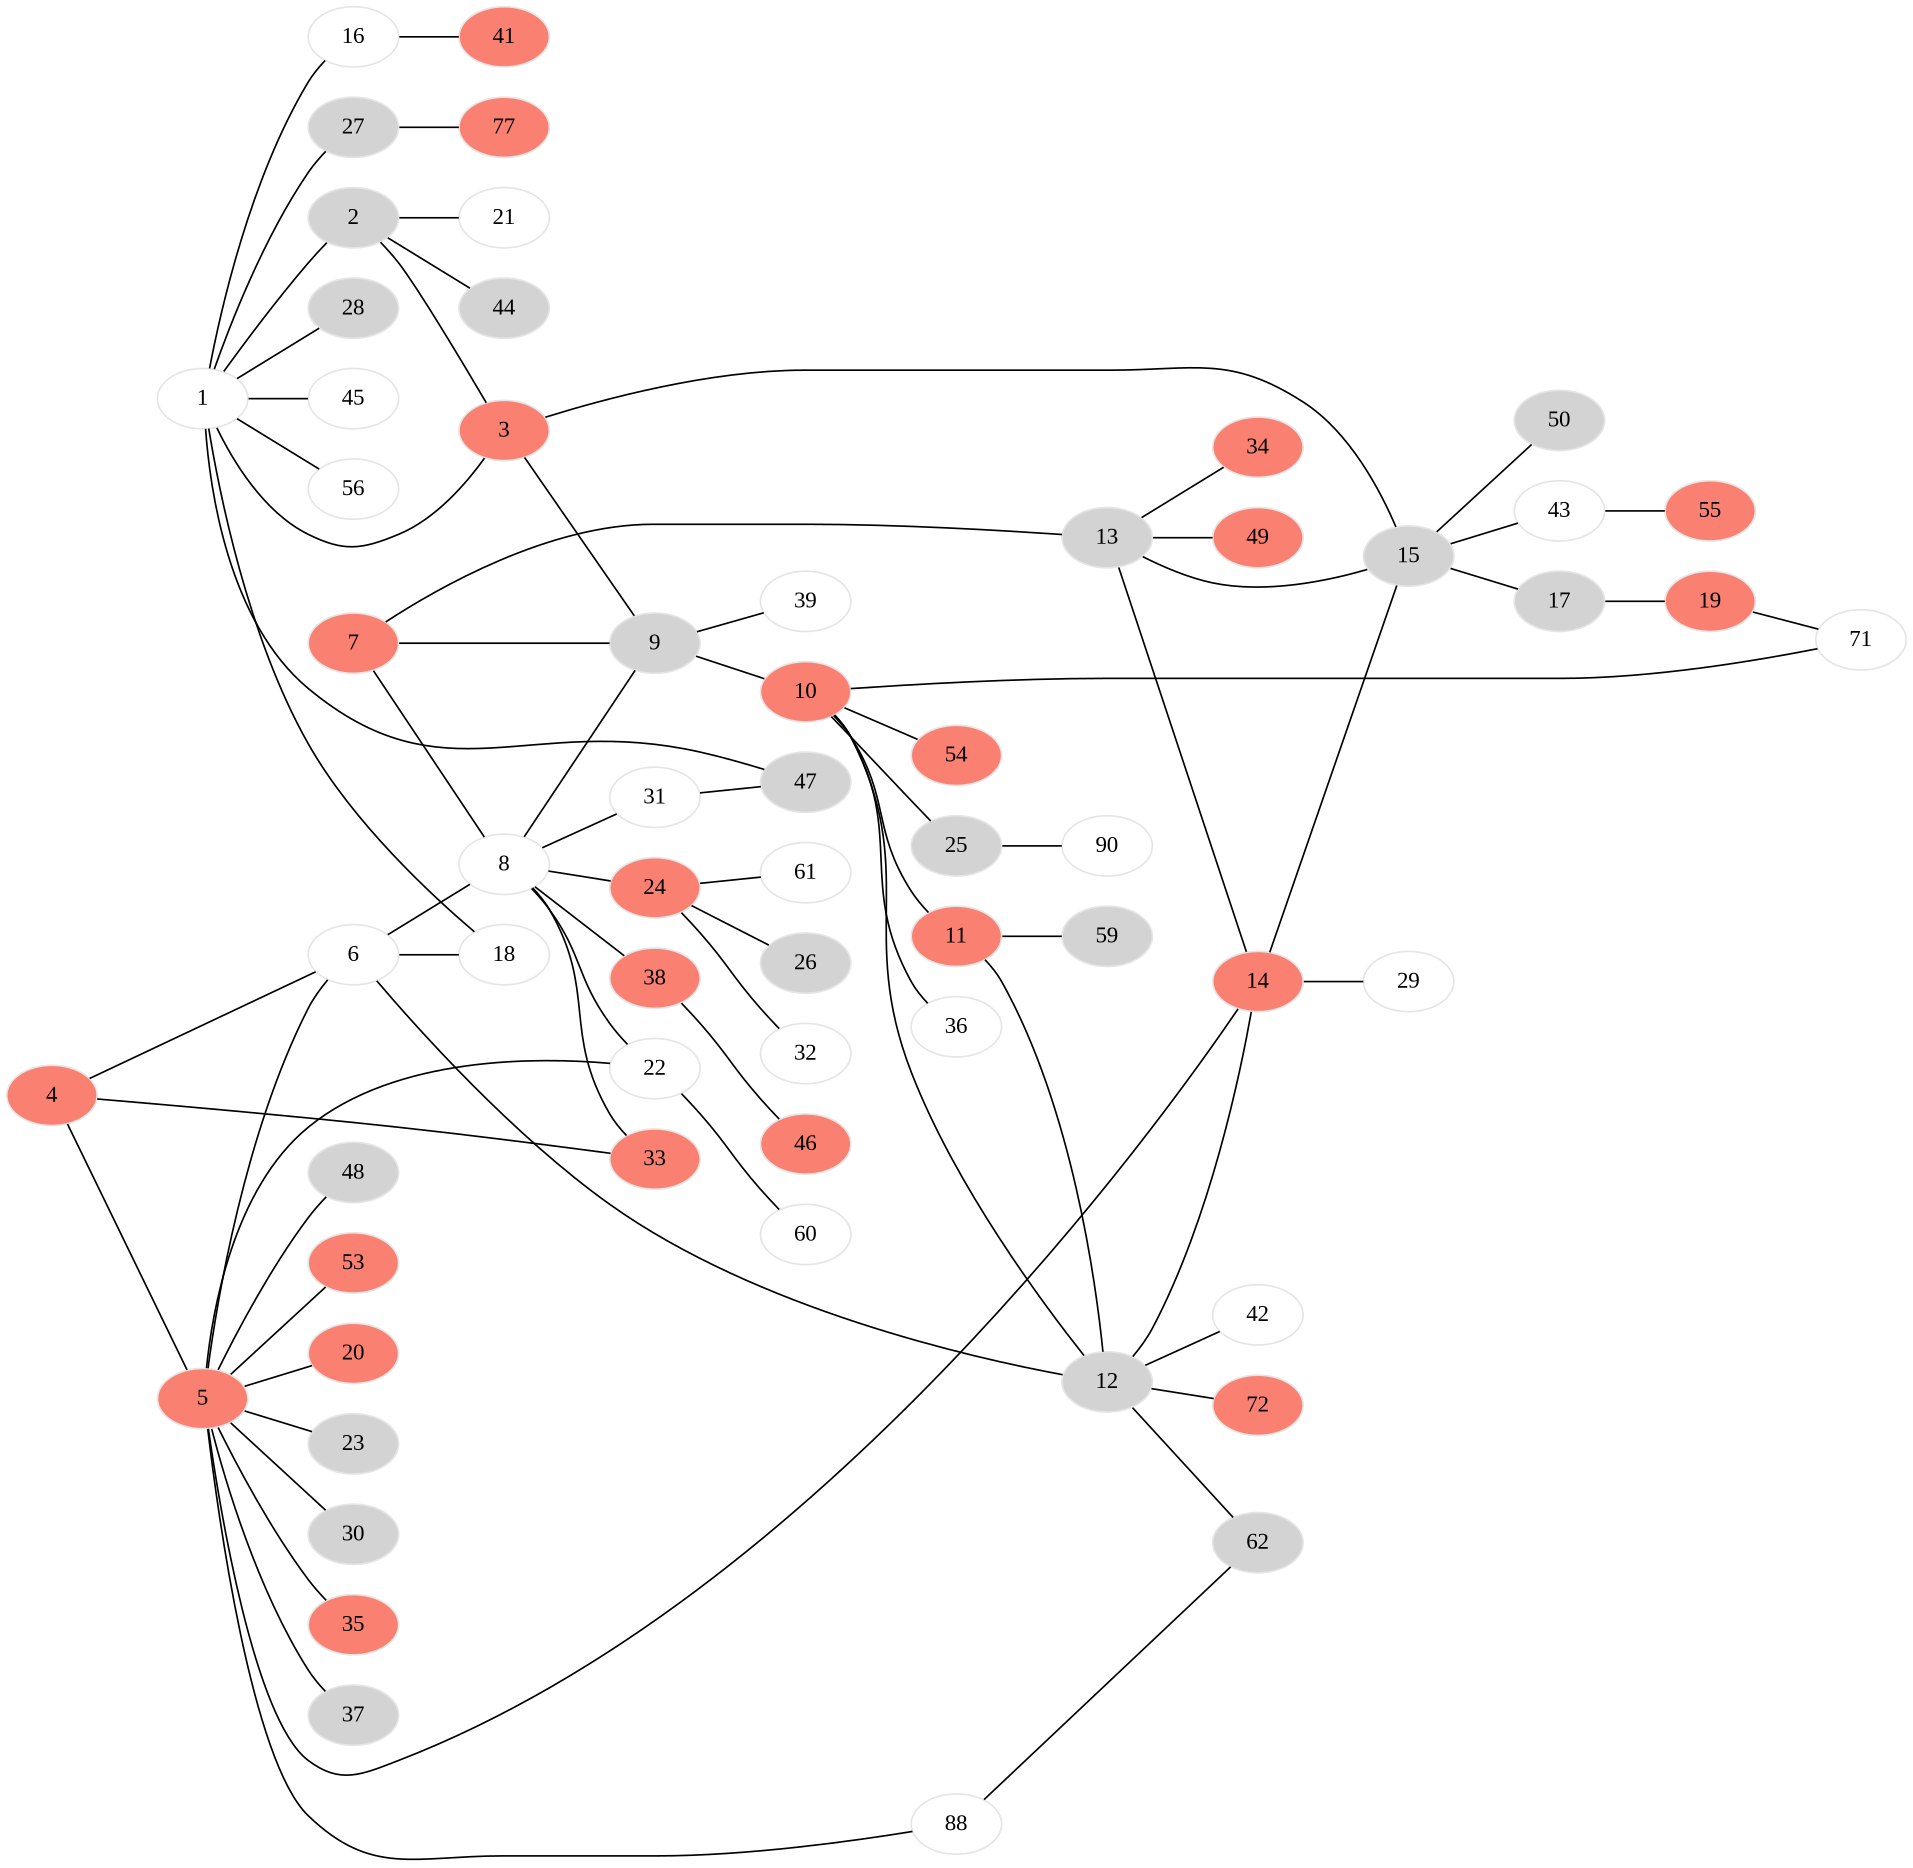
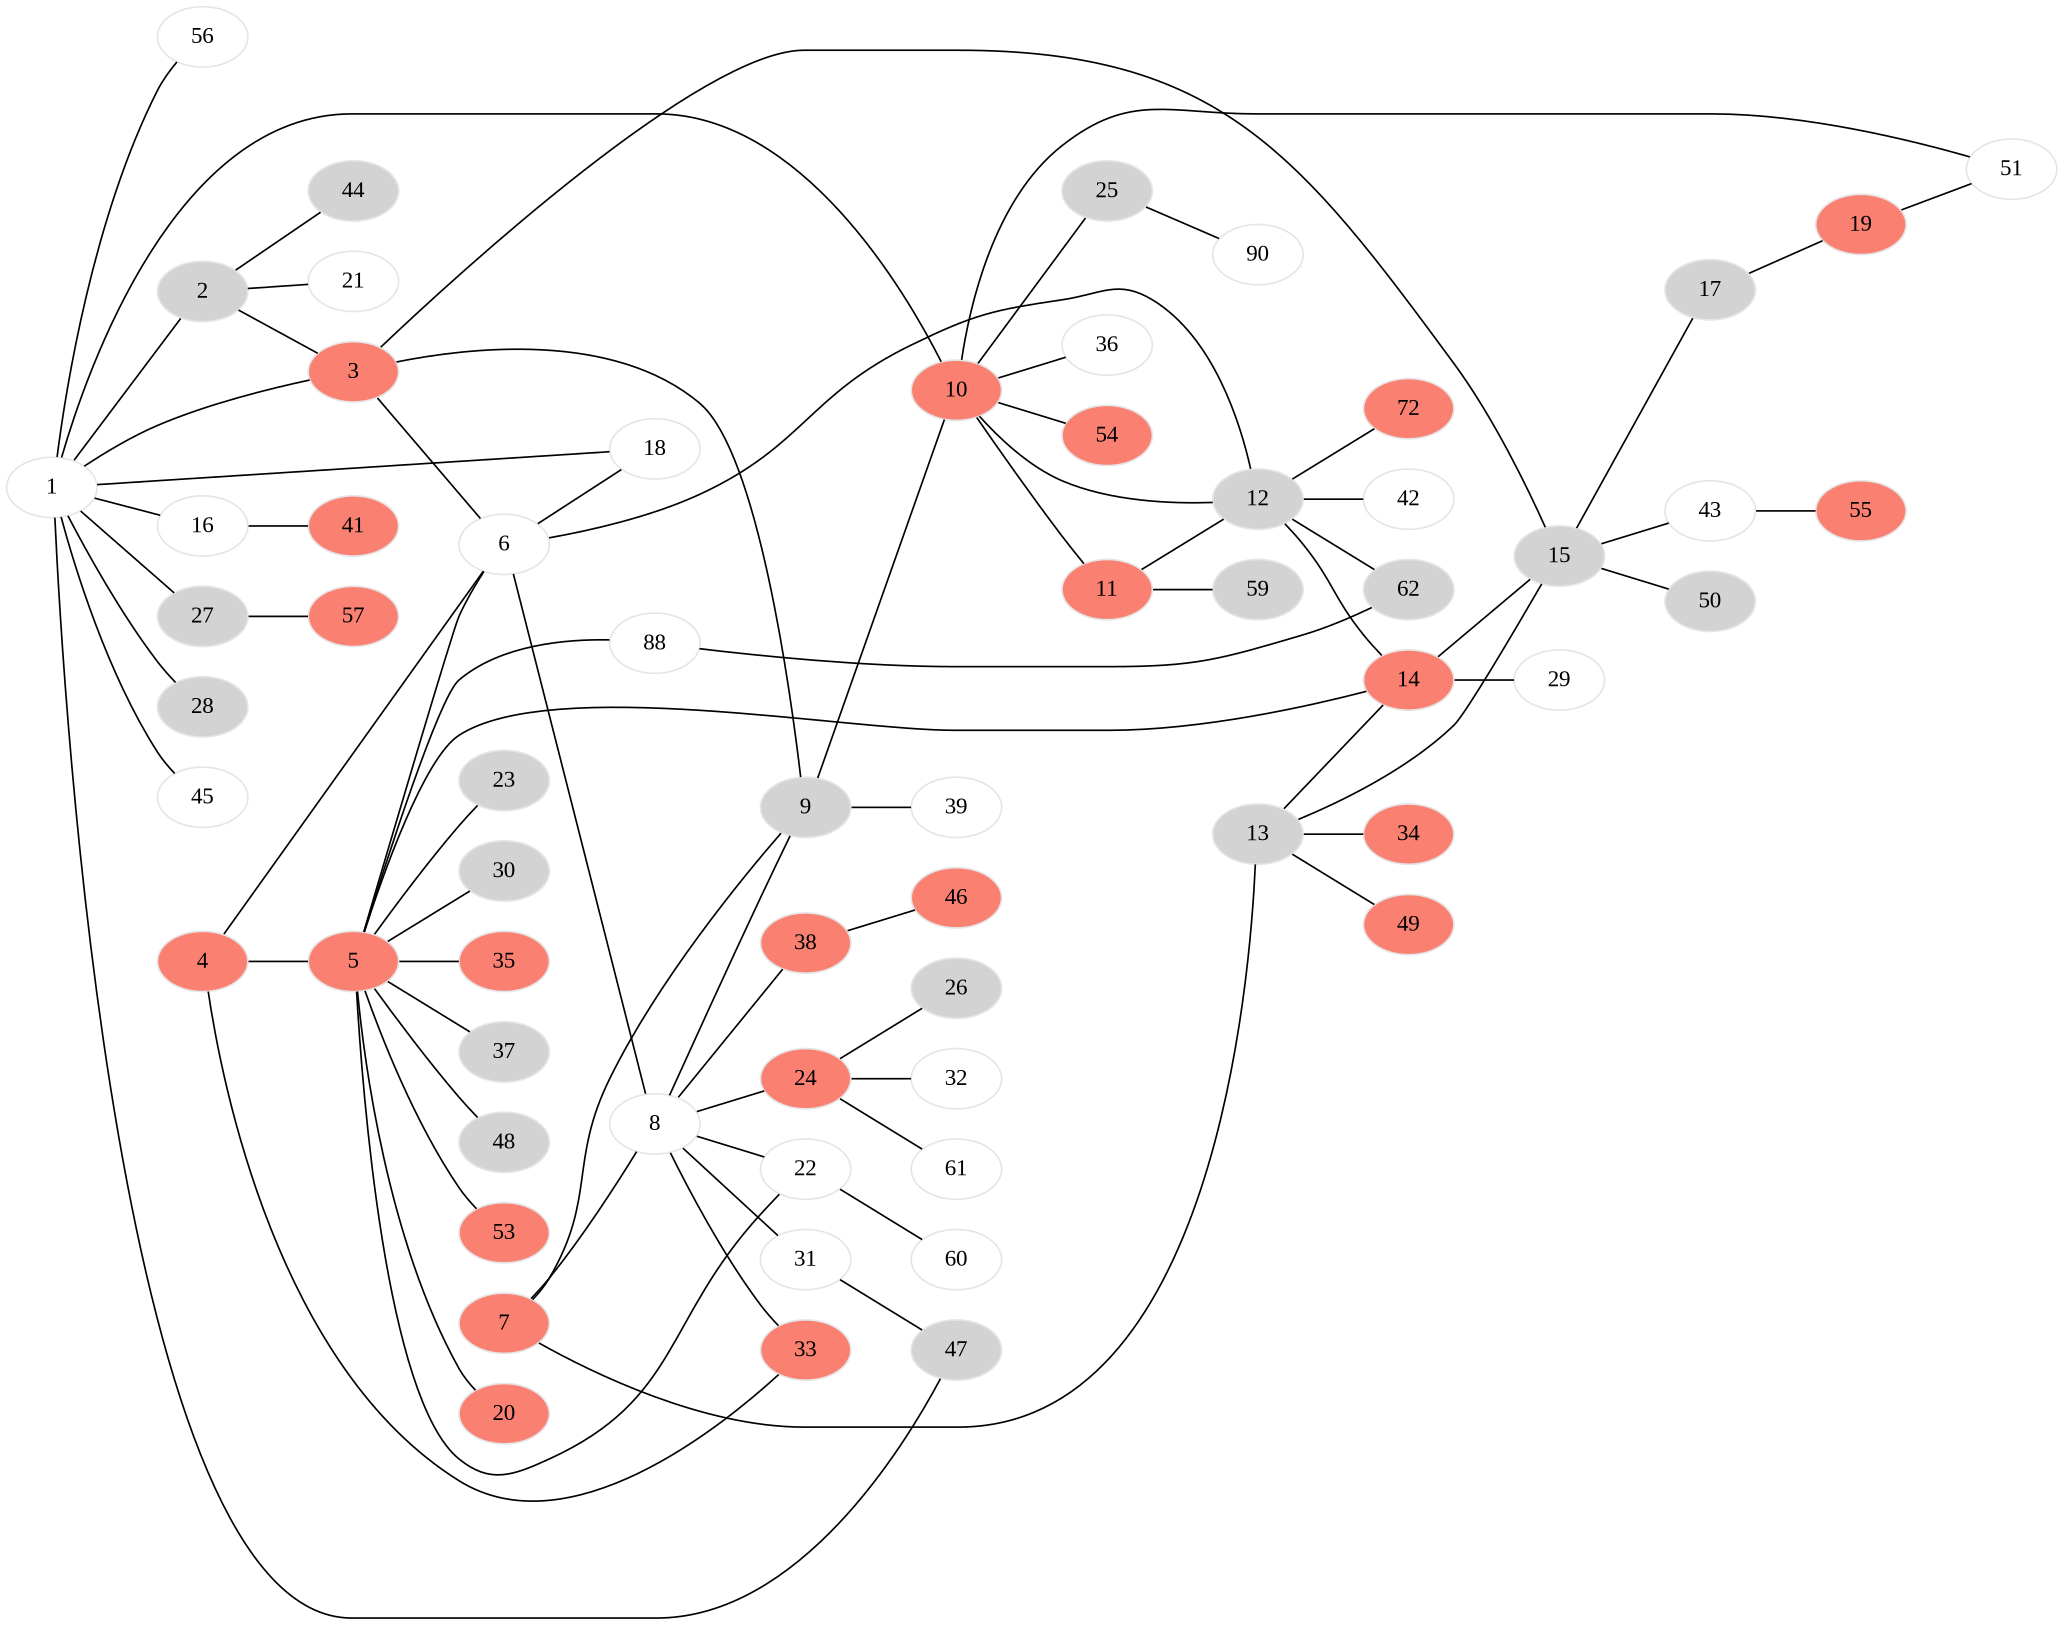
none -> (462, 114)
(504, 127) -> (353, 616)
none -> (424, 452)
(1861, 640) -> (2012, 169)
